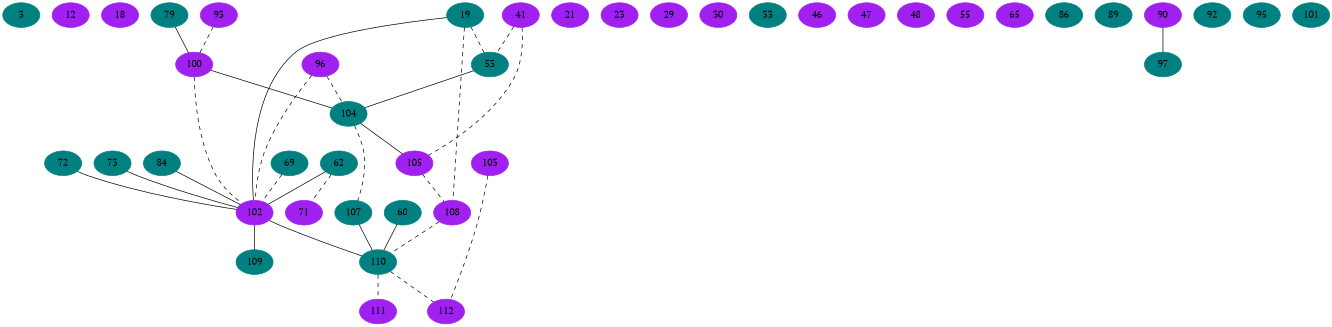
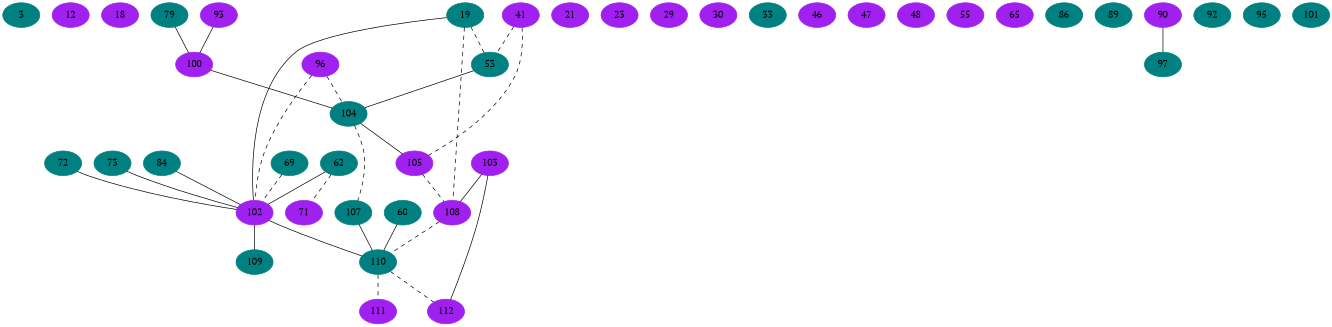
(207, 40) -> (207, 40)
(204, 146) -> none
none -> (471, 188)
(473, 238) -> (473, 238)
